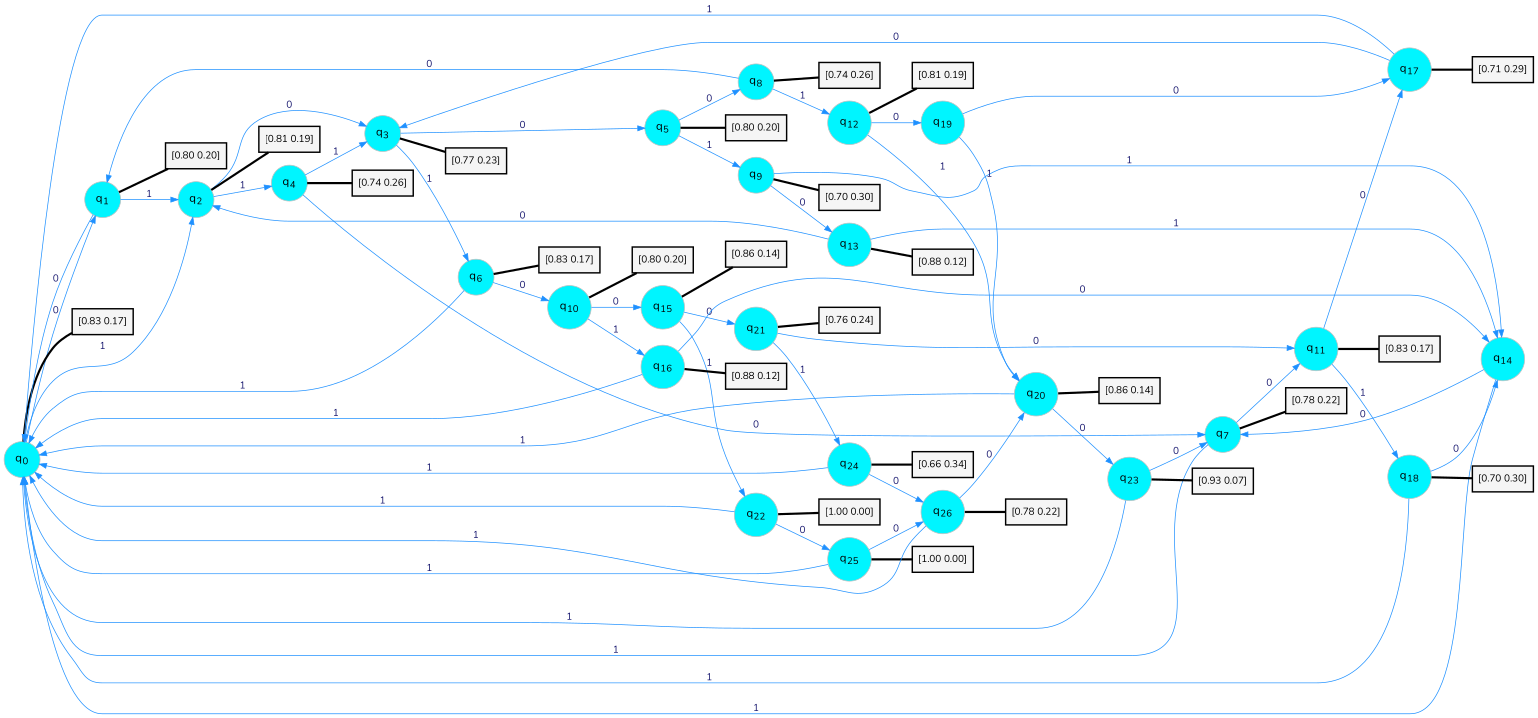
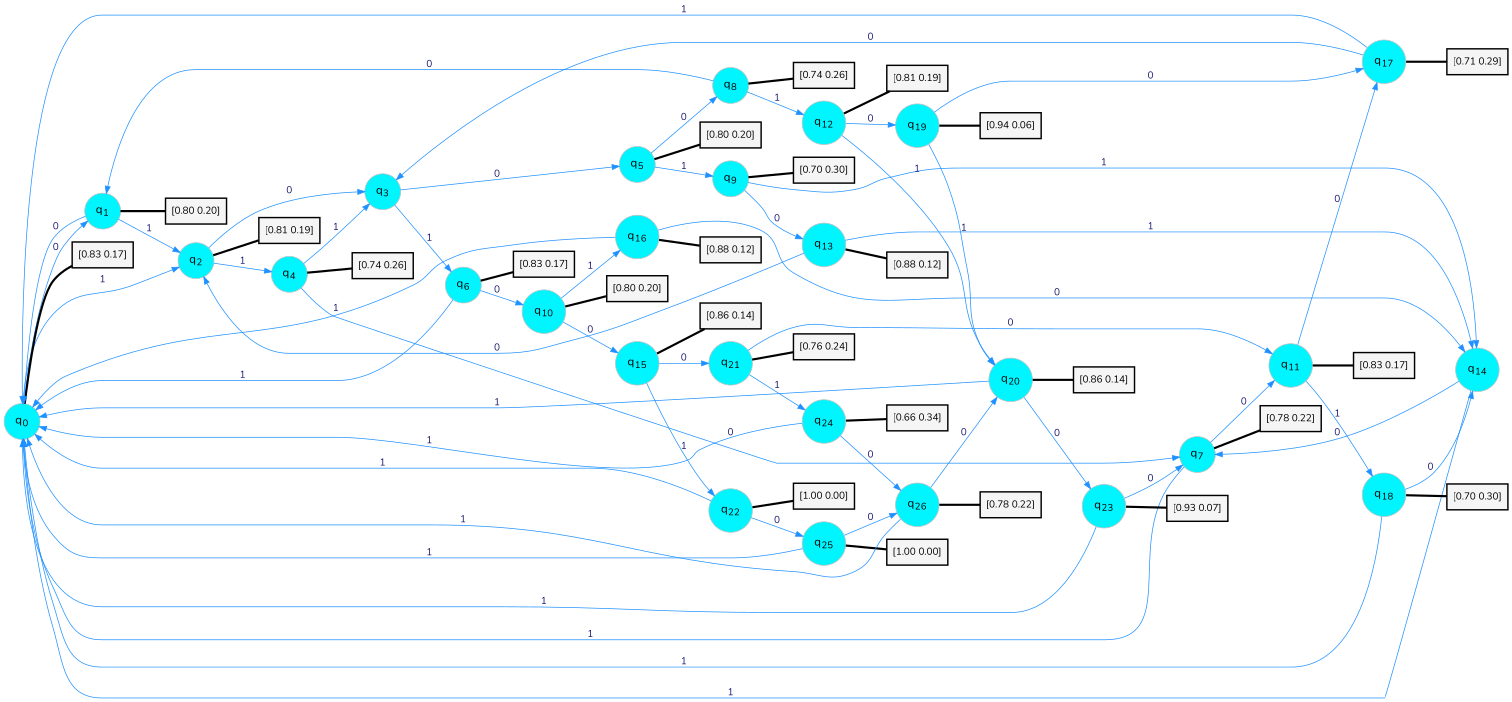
none -> (1011, 126)
(476, 161) -> none
